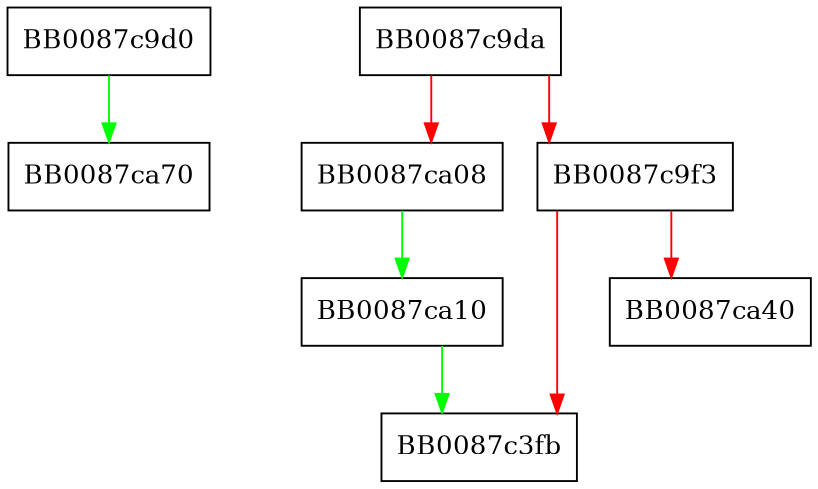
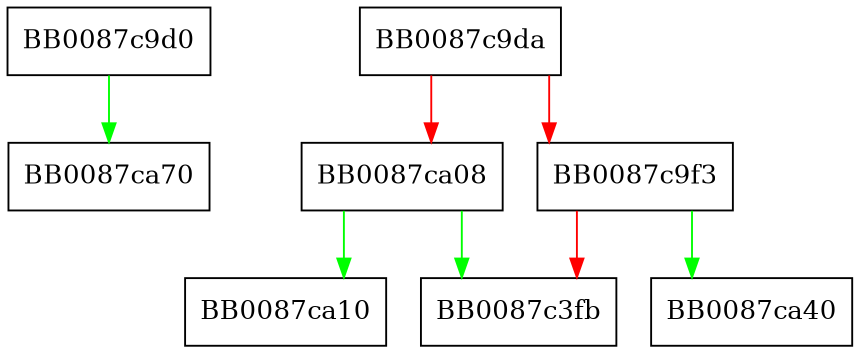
(671, 235) -> (692, 235)
(442, 370) -> (462, 235)
